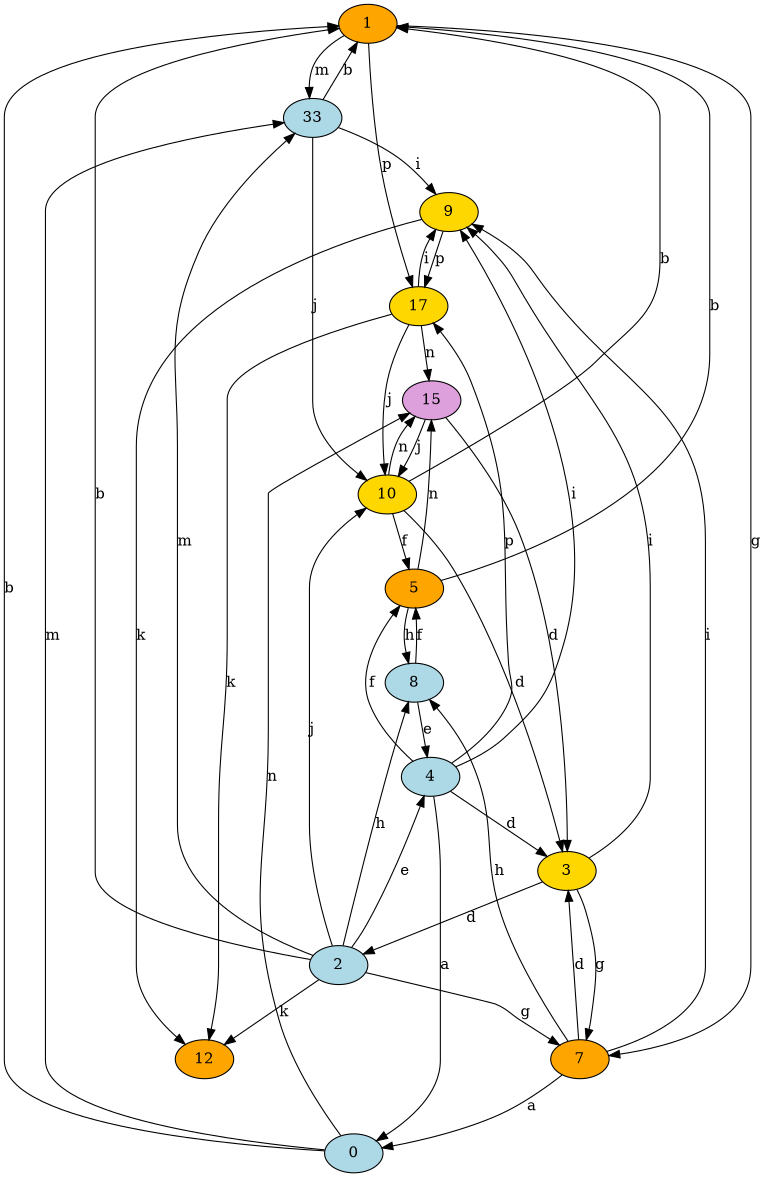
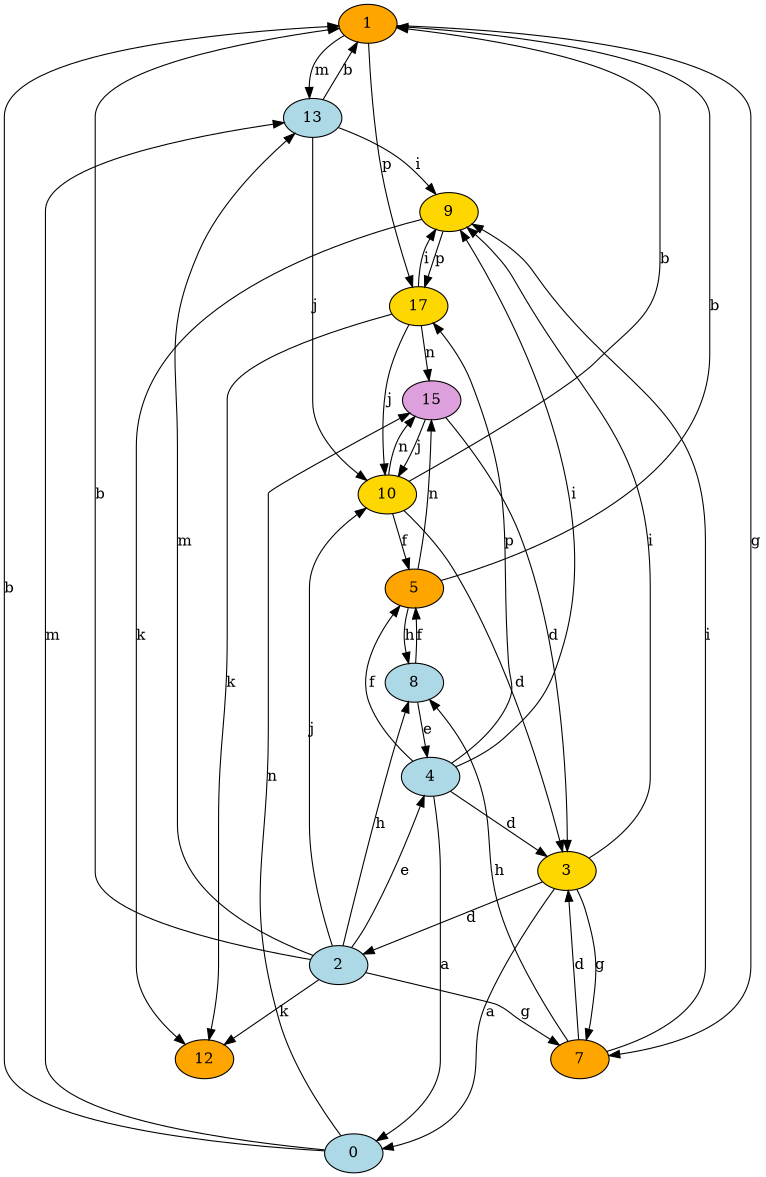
(313, 118) -> (313, 118)
(482, 1122) -> (478, 1030)
